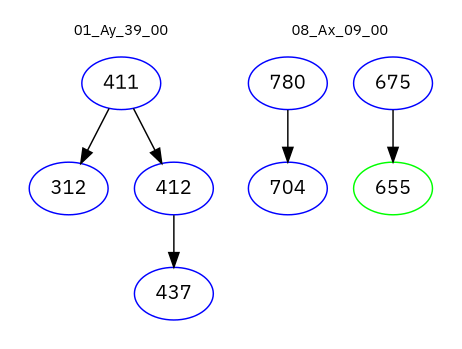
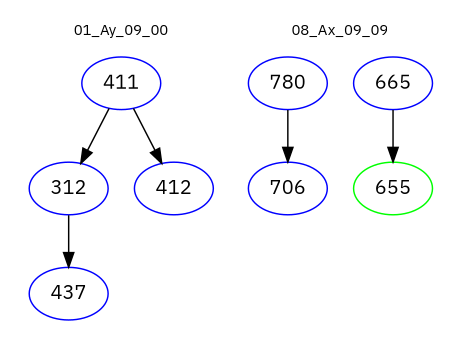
(121, 31) -> (121, 31)
(340, 31) -> (340, 31)
(393, 83) -> (393, 83)
(288, 188) -> (288, 188)
(174, 234) -> (69, 234)
